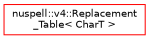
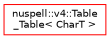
(75, 20) -> (55, 20)
